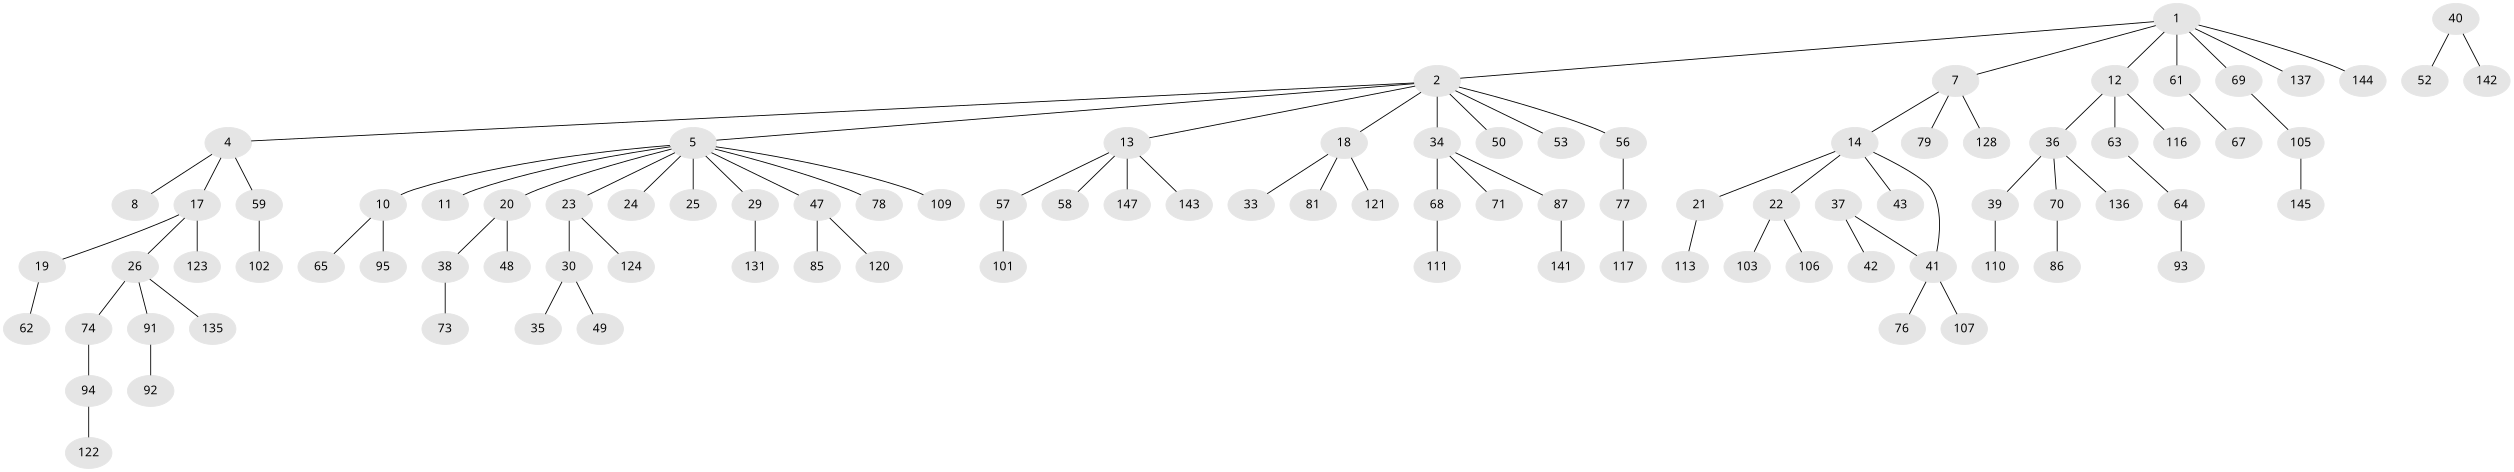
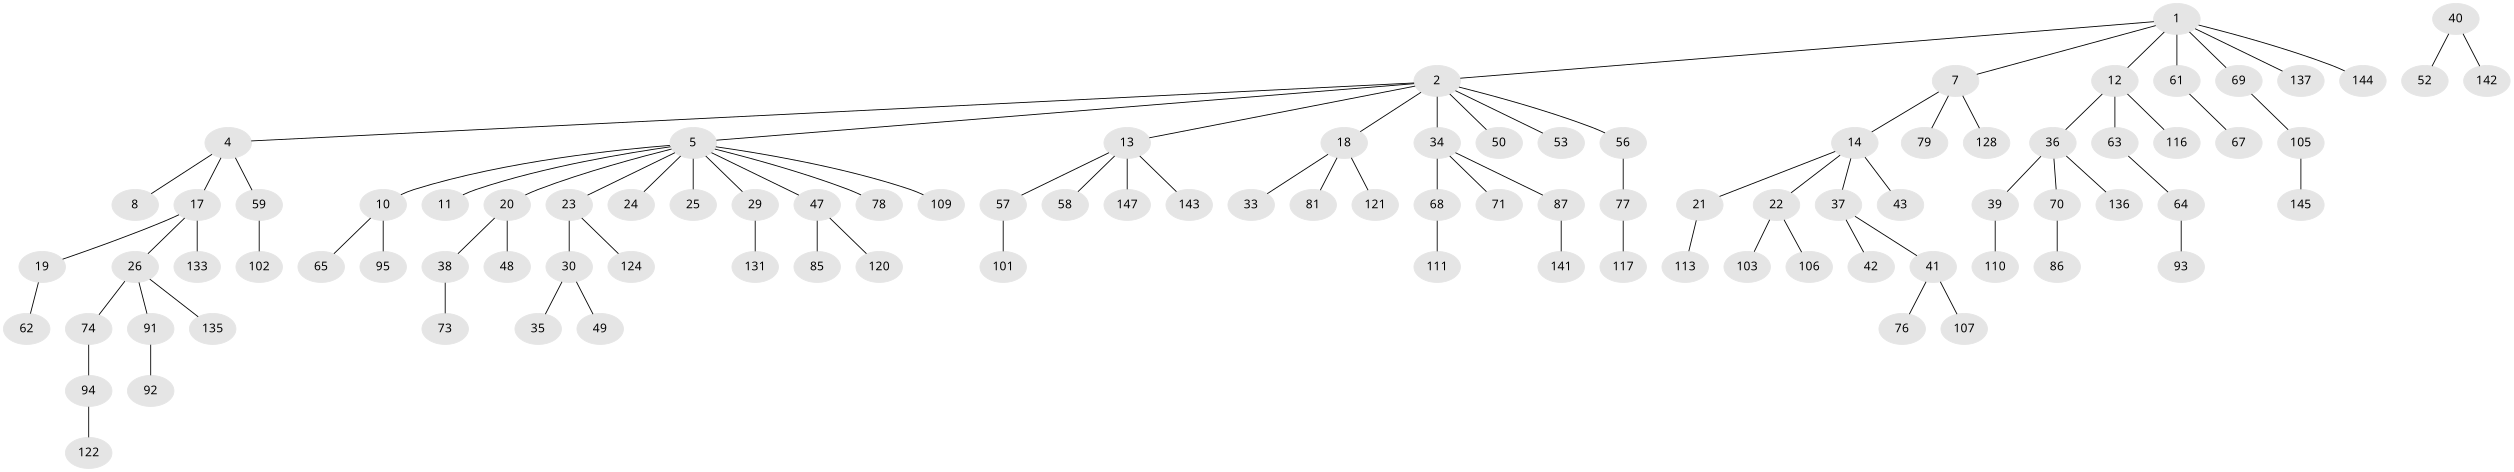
(1930, 187) -> (1847, 174)
(197, 267) -> (197, 267)
